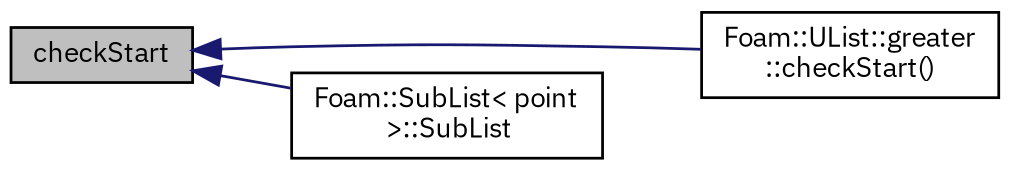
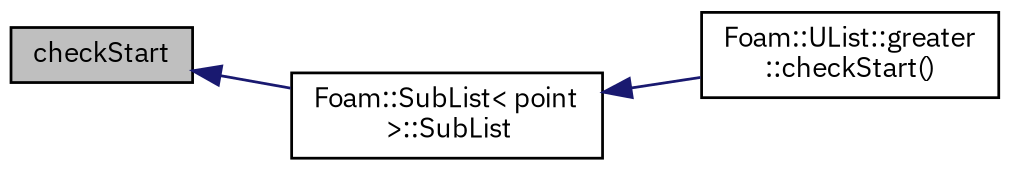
(461, 45) -> (666, 83)
